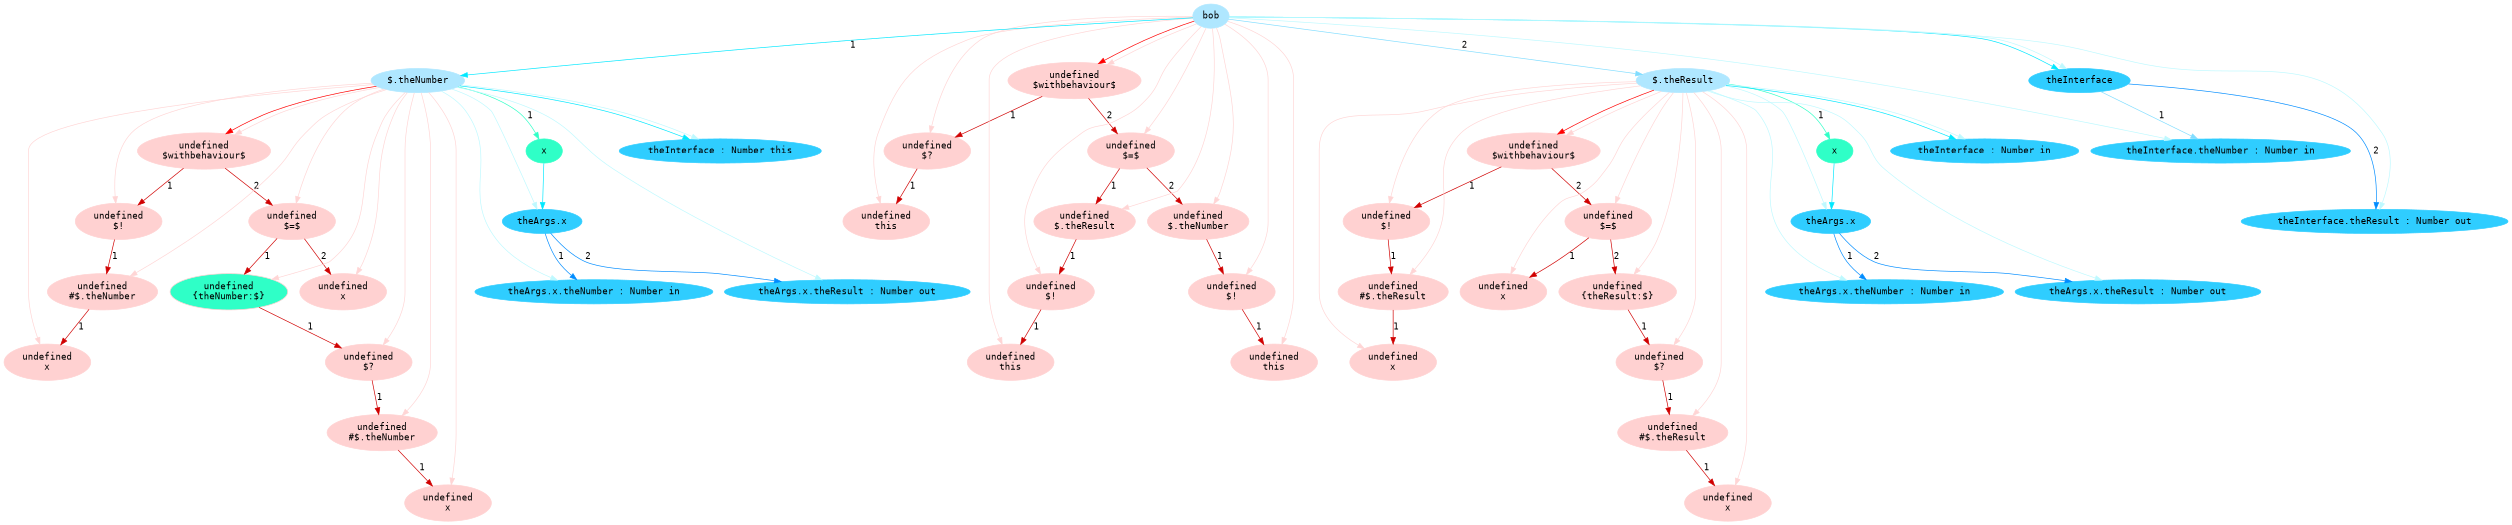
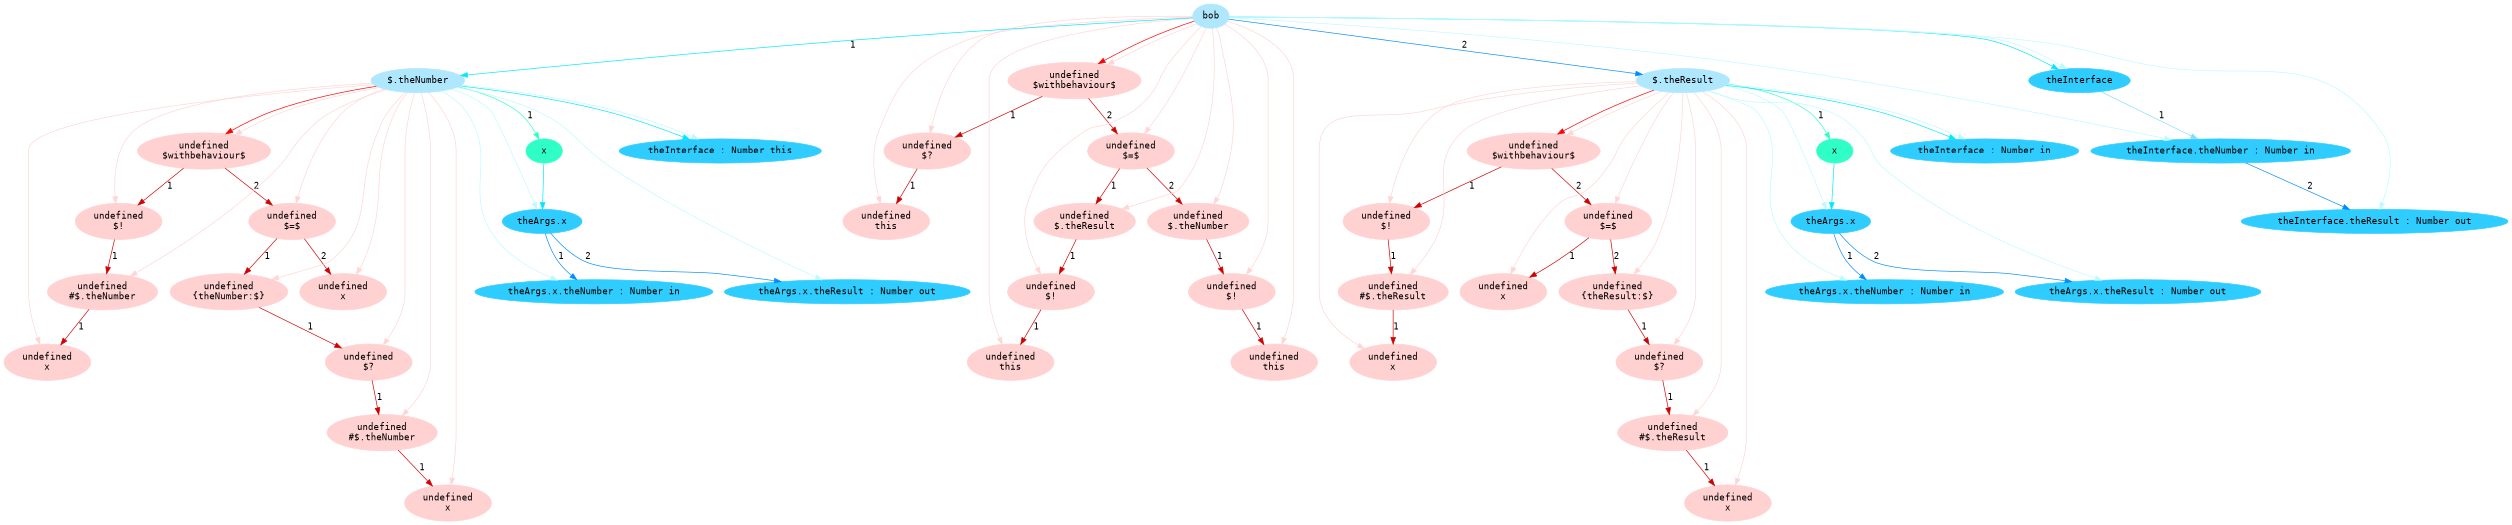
(1432, 46) -> (1432, 46)
(2282, 104) -> (2294, 185)
(229, 292) -> (229, 292)
